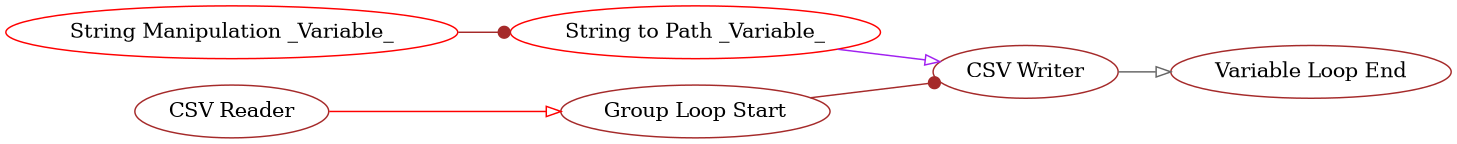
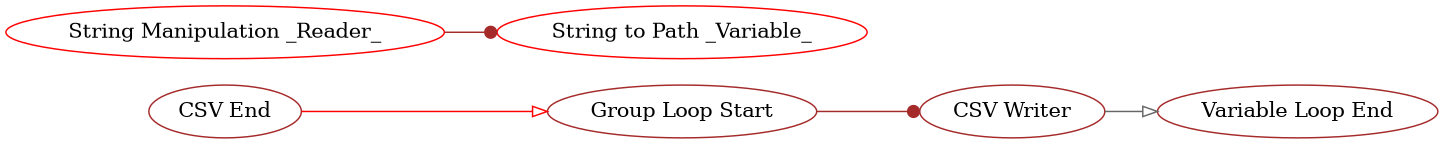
(232, 32) -> (225, 32)
(881, 55) -> none
(232, 111) -> (225, 111)
